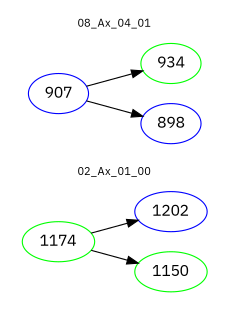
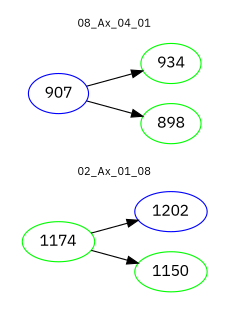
(171, 124) -> (171, 124)
(115, 172) -> (115, 172)
